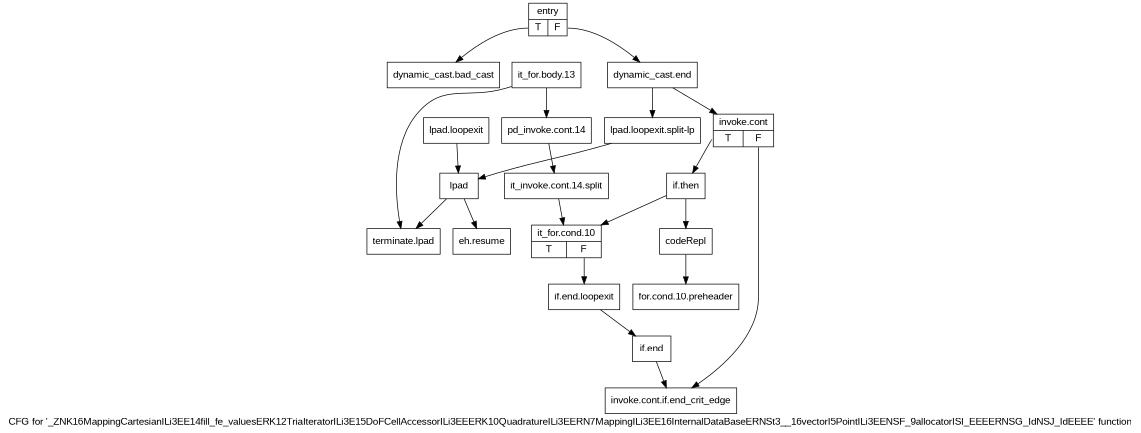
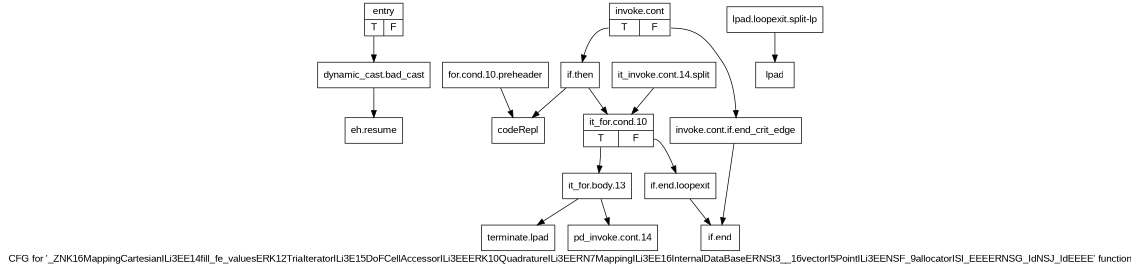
(652, 75) -> none
(456, 130) -> none
(551, 155) -> none
none -> (600, 157)
(469, 210) -> (374, 99)
(434, 211) -> none
(686, 266) -> (505, 99)
(660, 371) -> (729, 181)
